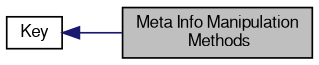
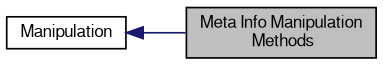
(34, 33) -> (66, 33)
